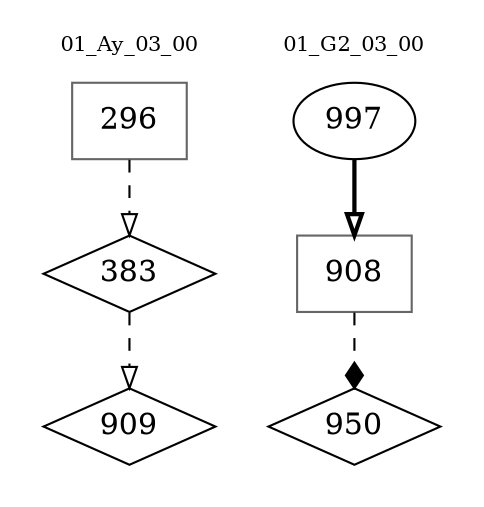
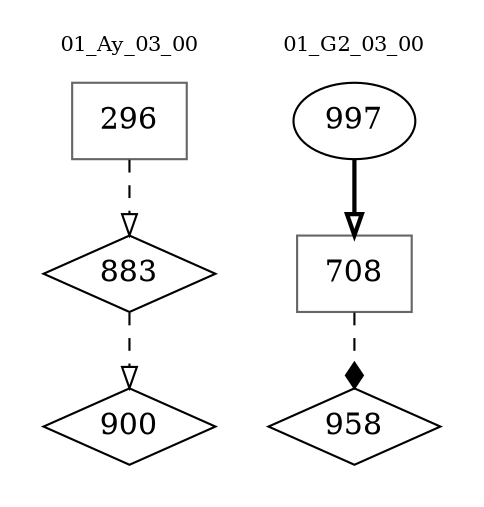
(129, 274) -> (129, 274)
(354, 274) -> (354, 274)
(129, 427) -> (129, 427)
(354, 427) -> (354, 427)
